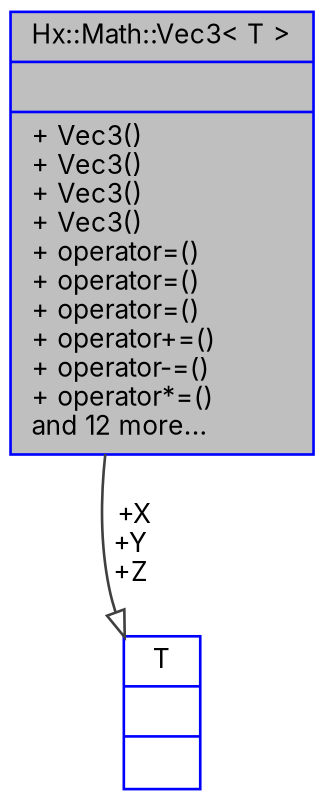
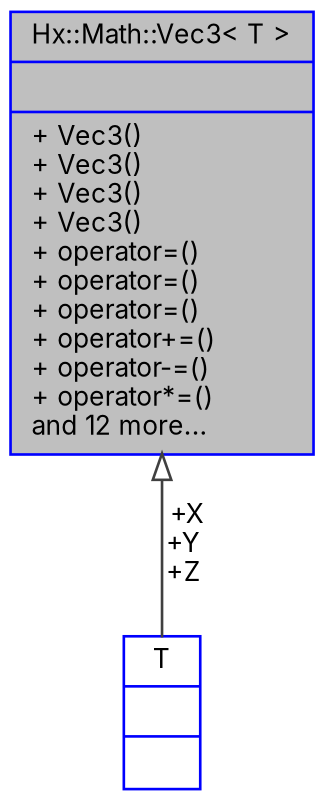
(103, 534) -> (162, 559)
